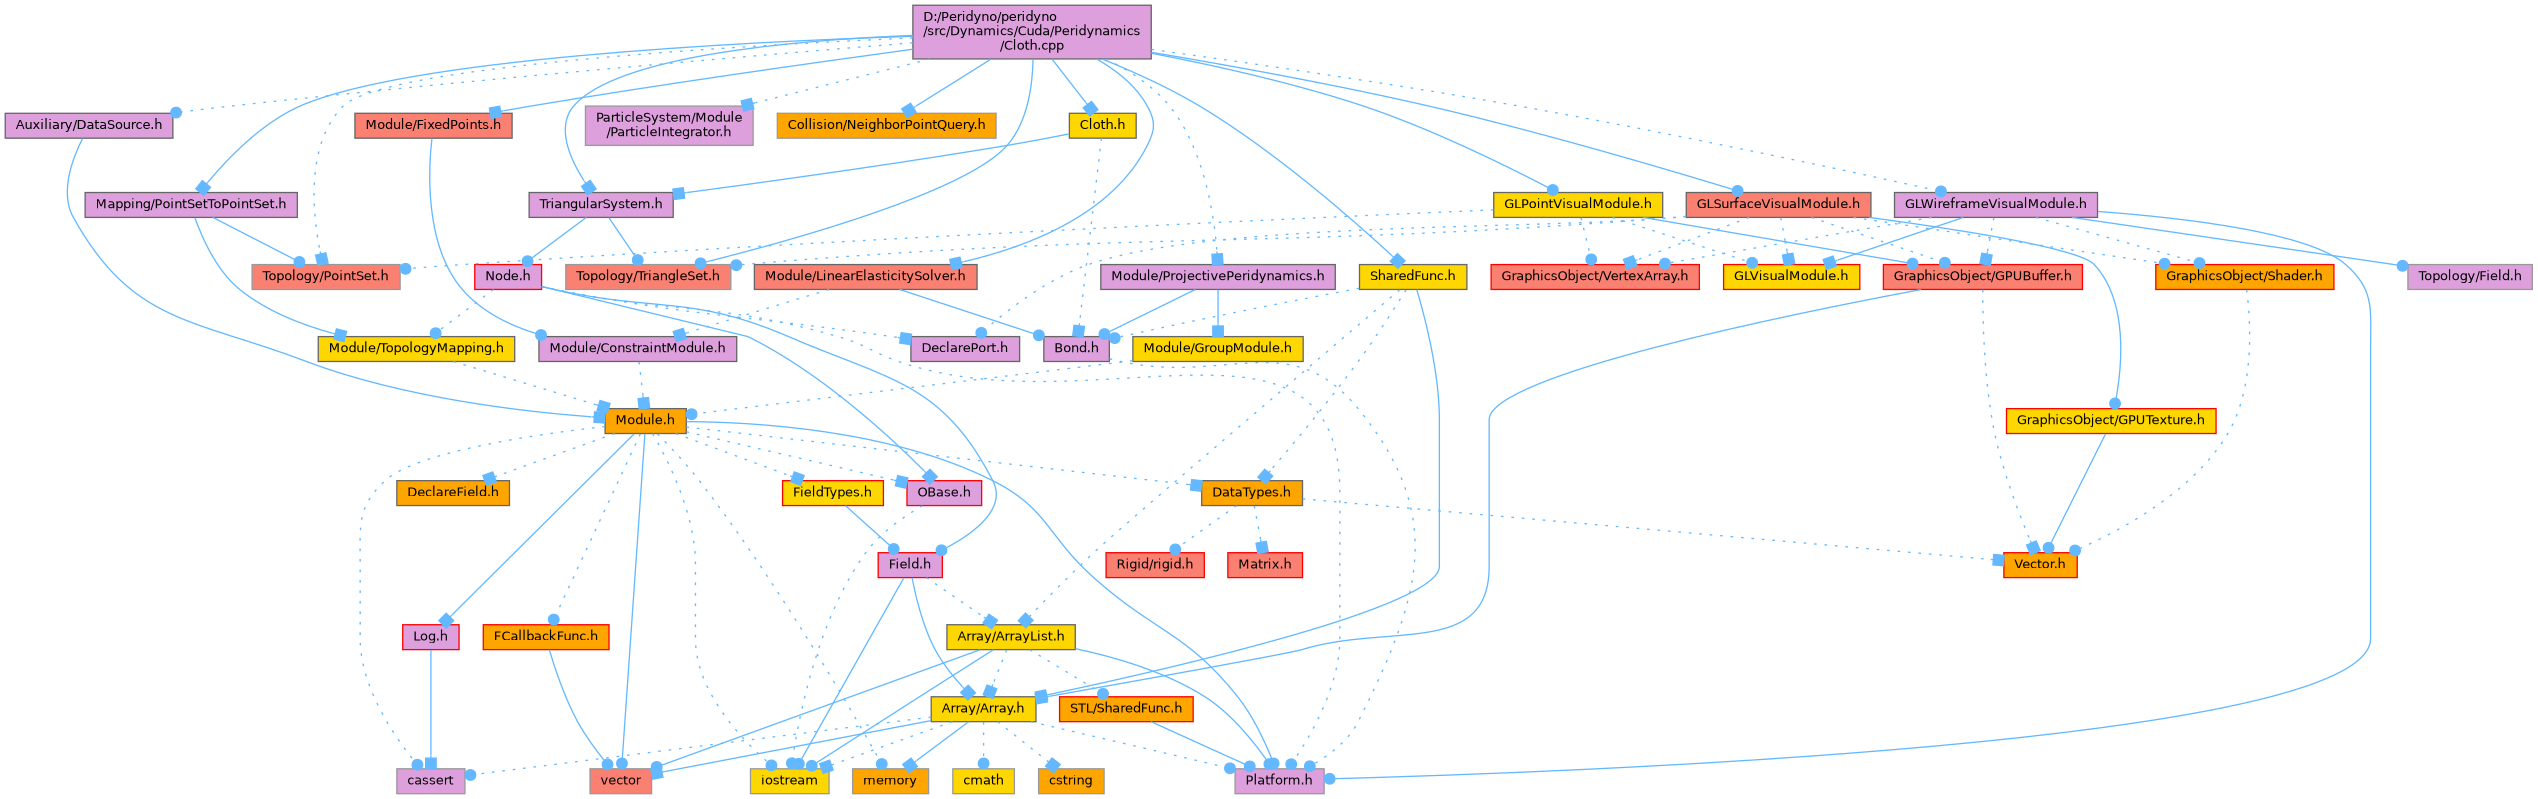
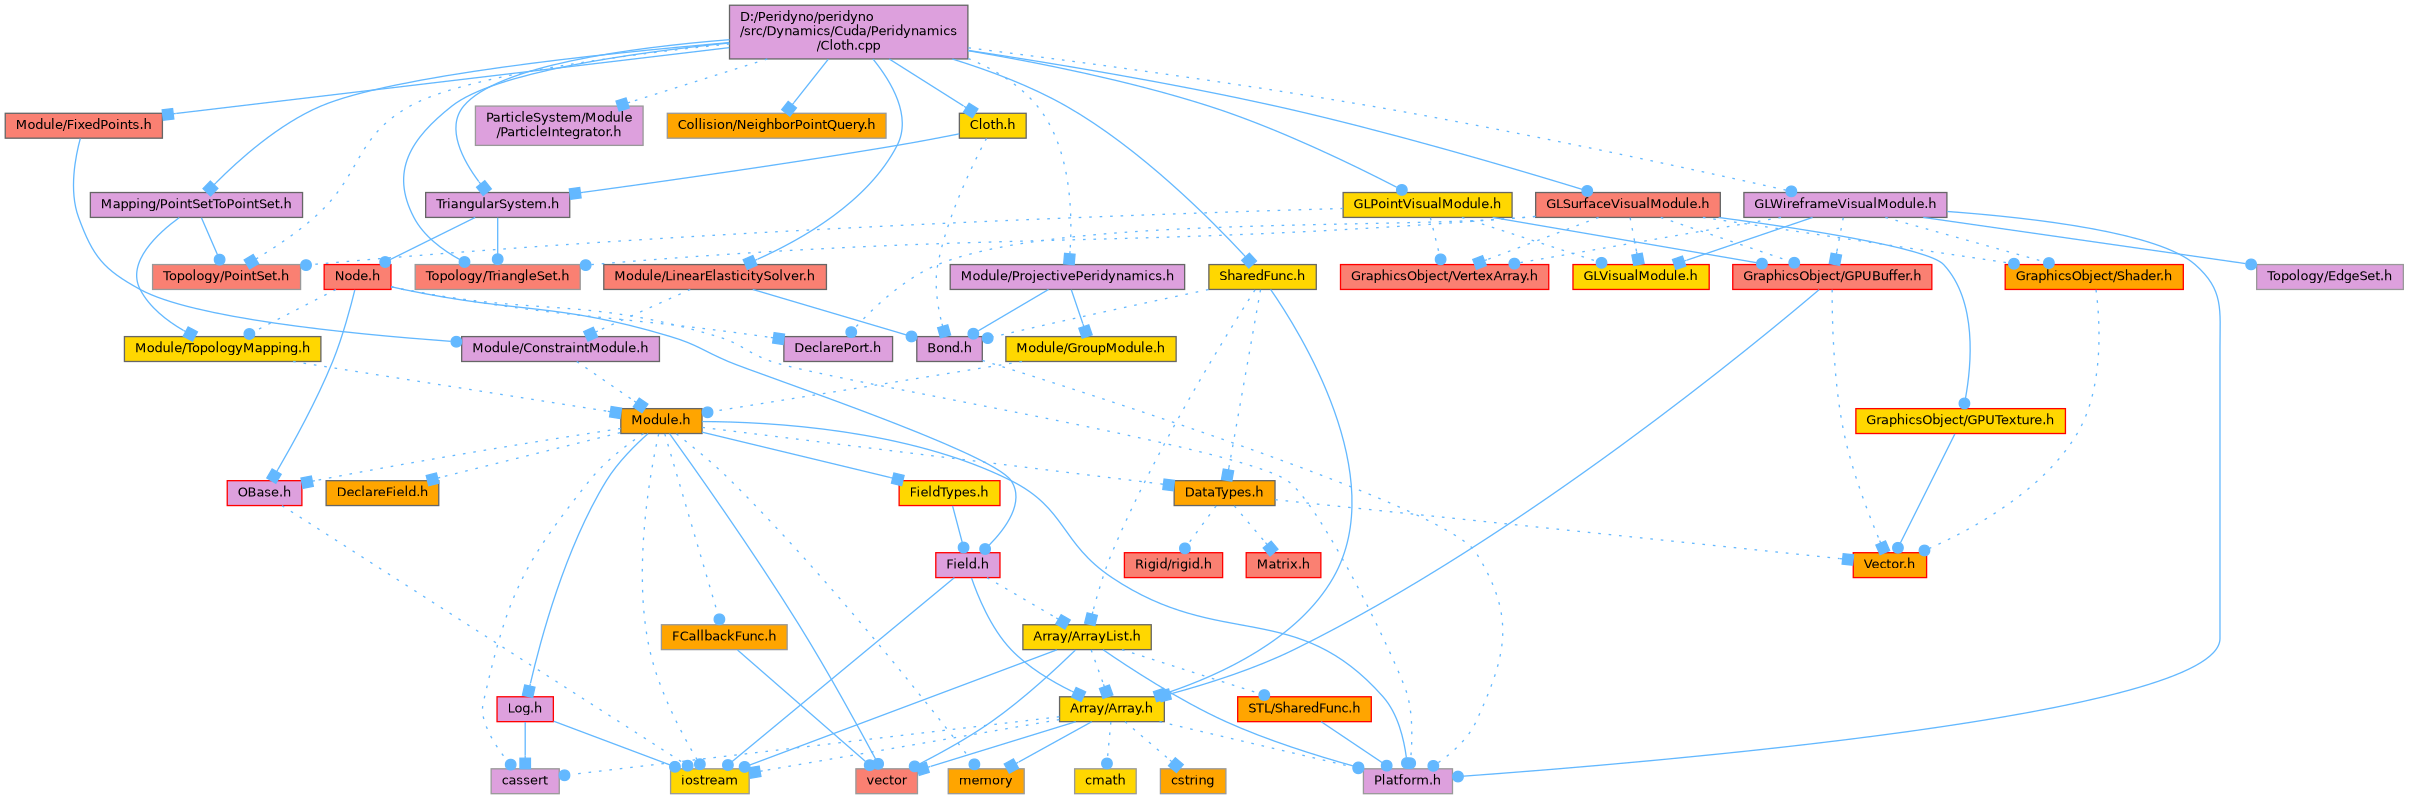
(89, 126) -> none
(508, 277) -> (358, 277)
(2470, 277) -> (2330, 277)
(733, 455) -> (796, 455)
(546, 637) -> (724, 637)
none -> (612, 743)
